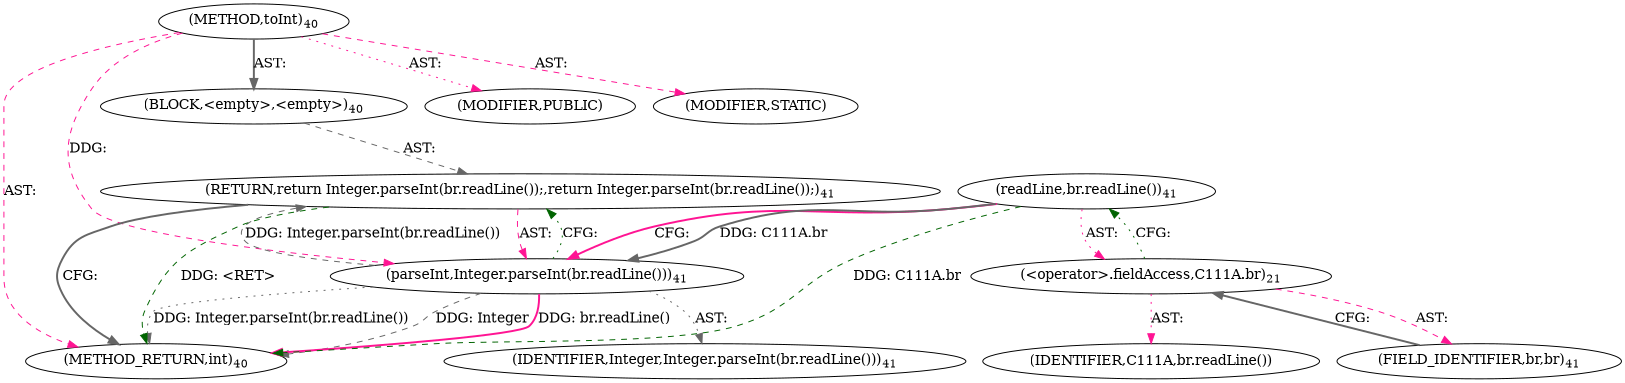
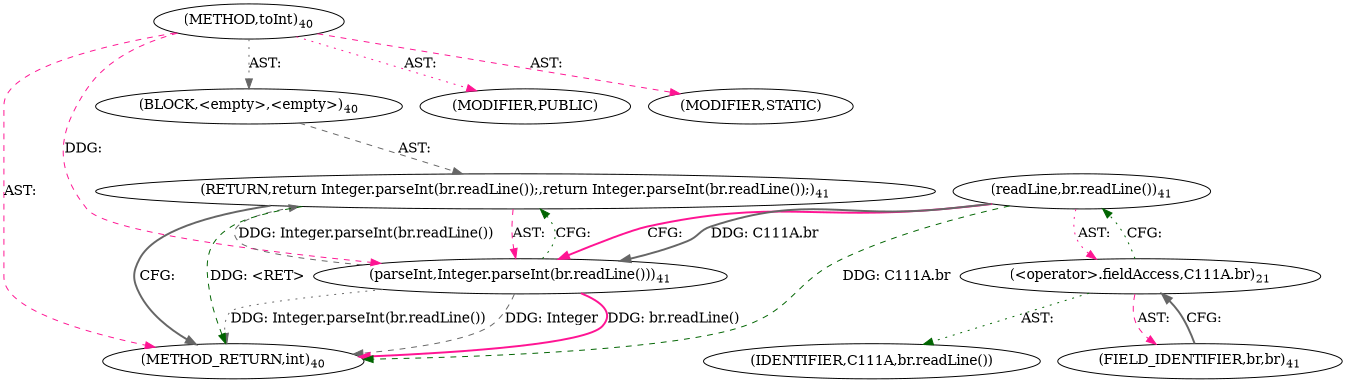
(254, 59) -> (249, 59)
(1151, 314) -> (1011, 317)
(705, 361) -> none
